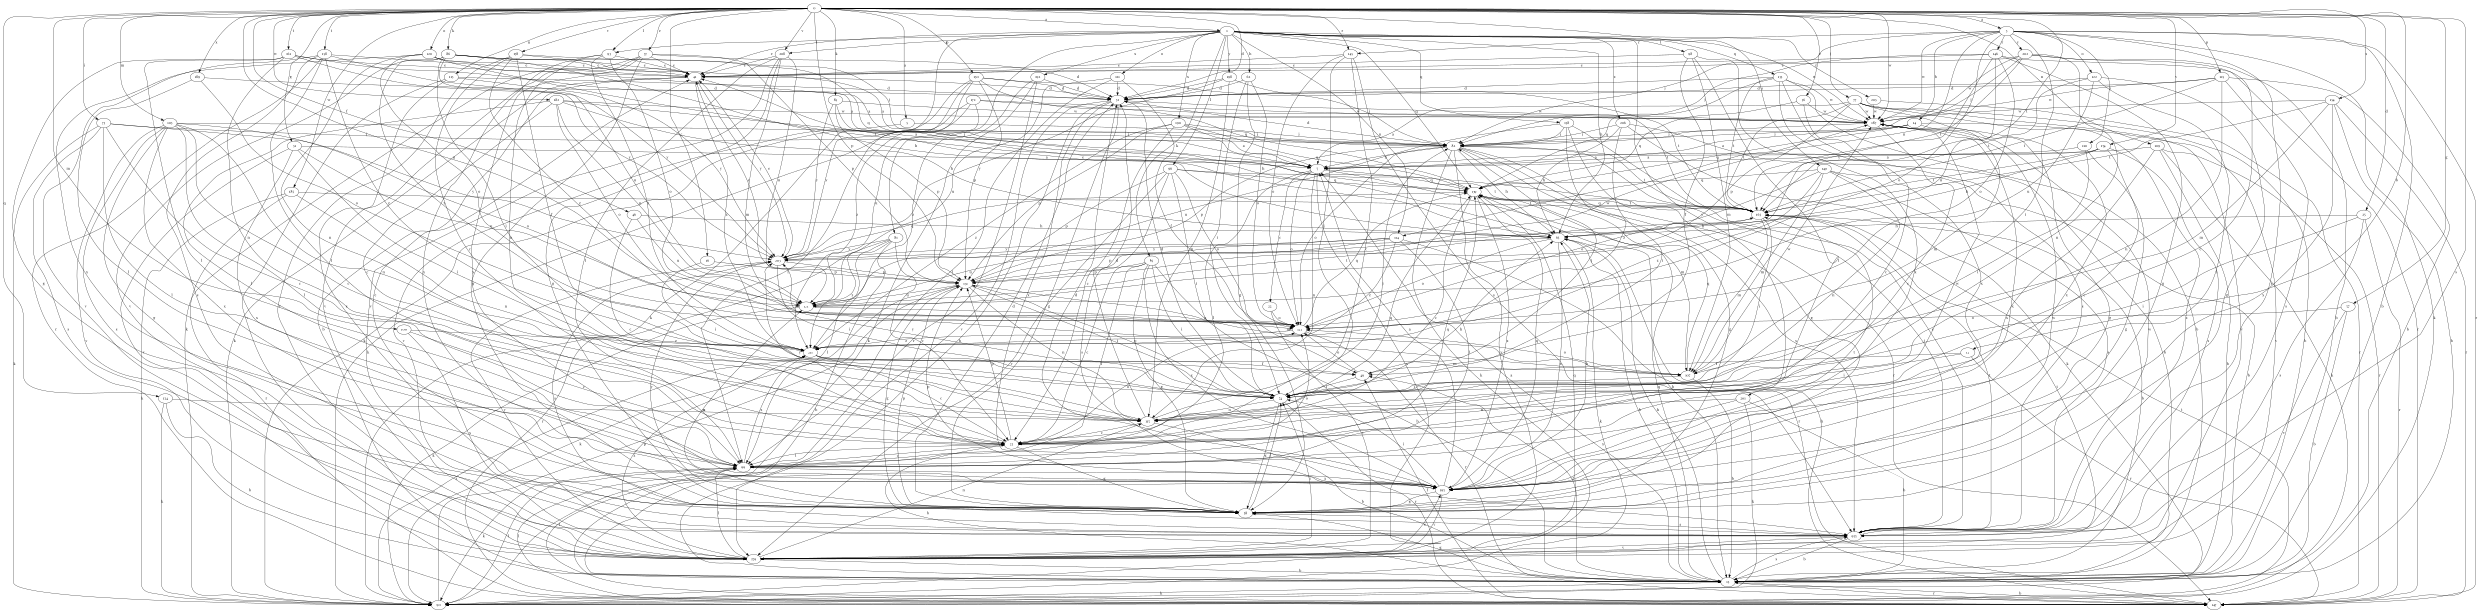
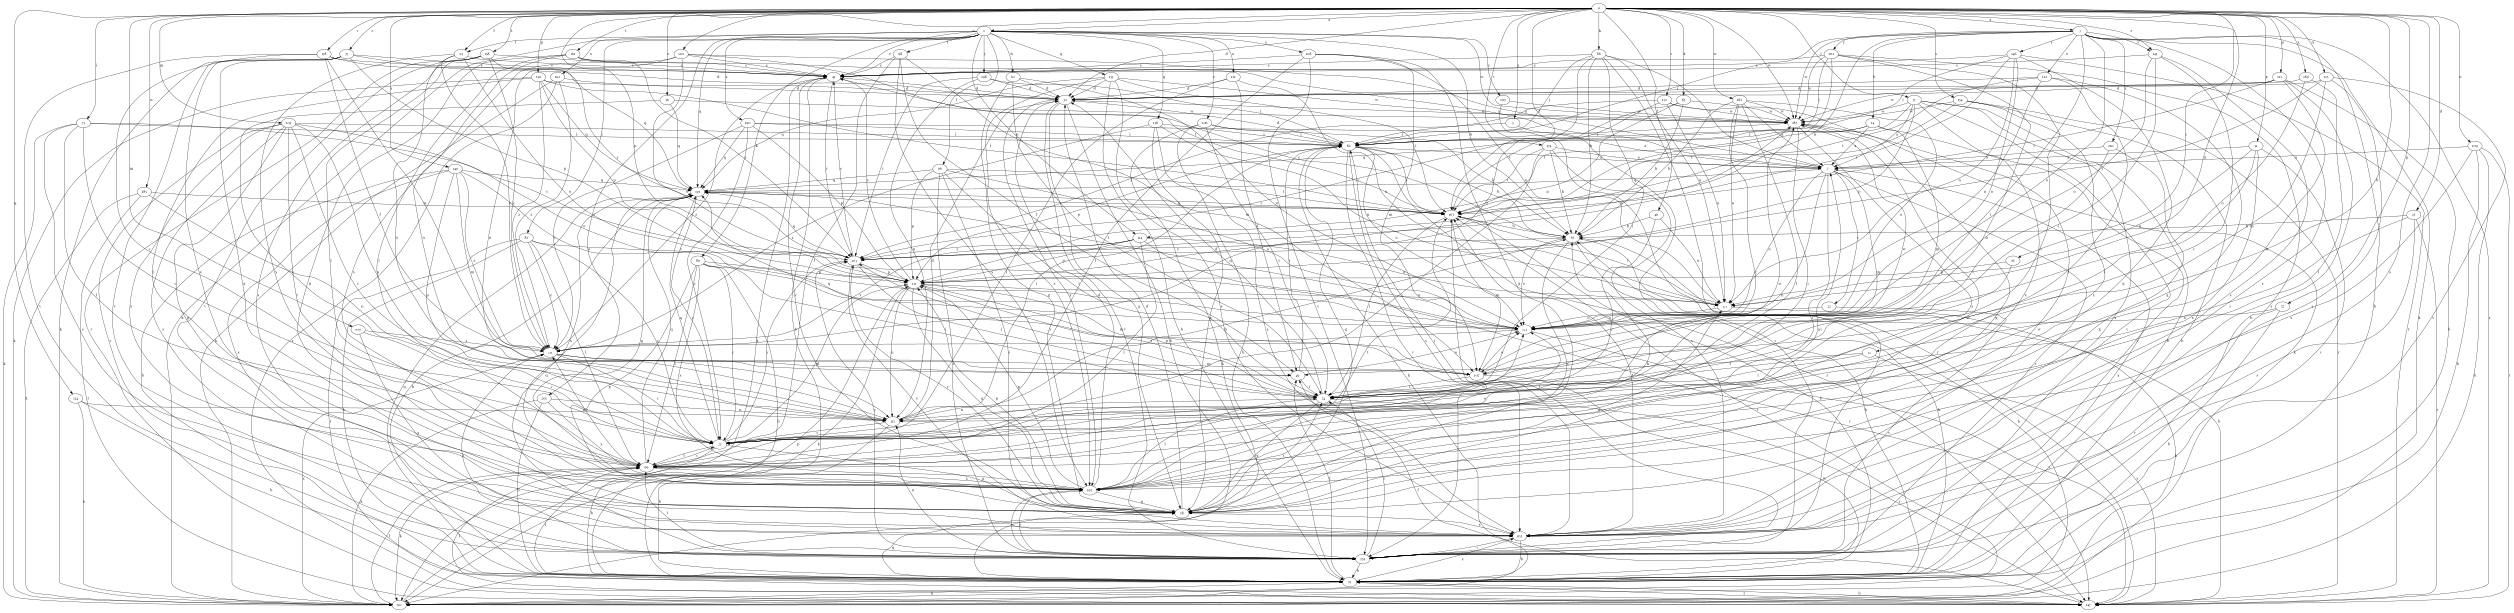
(799, 30) -> (1670, 25)
(2038, 284) -> (2030, 302)
